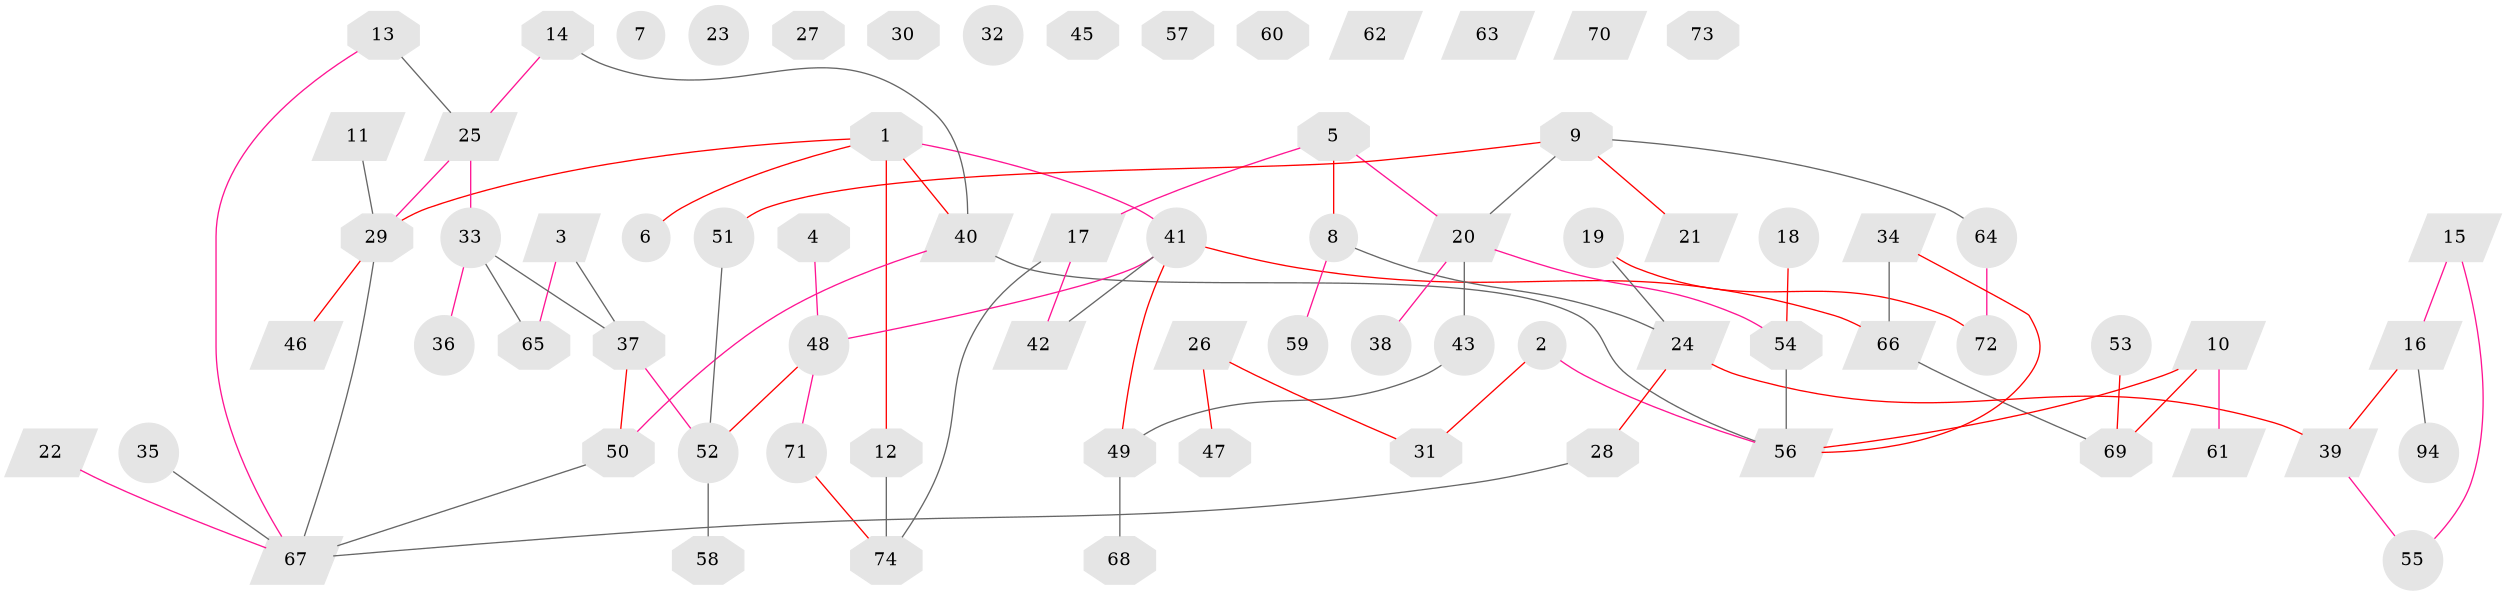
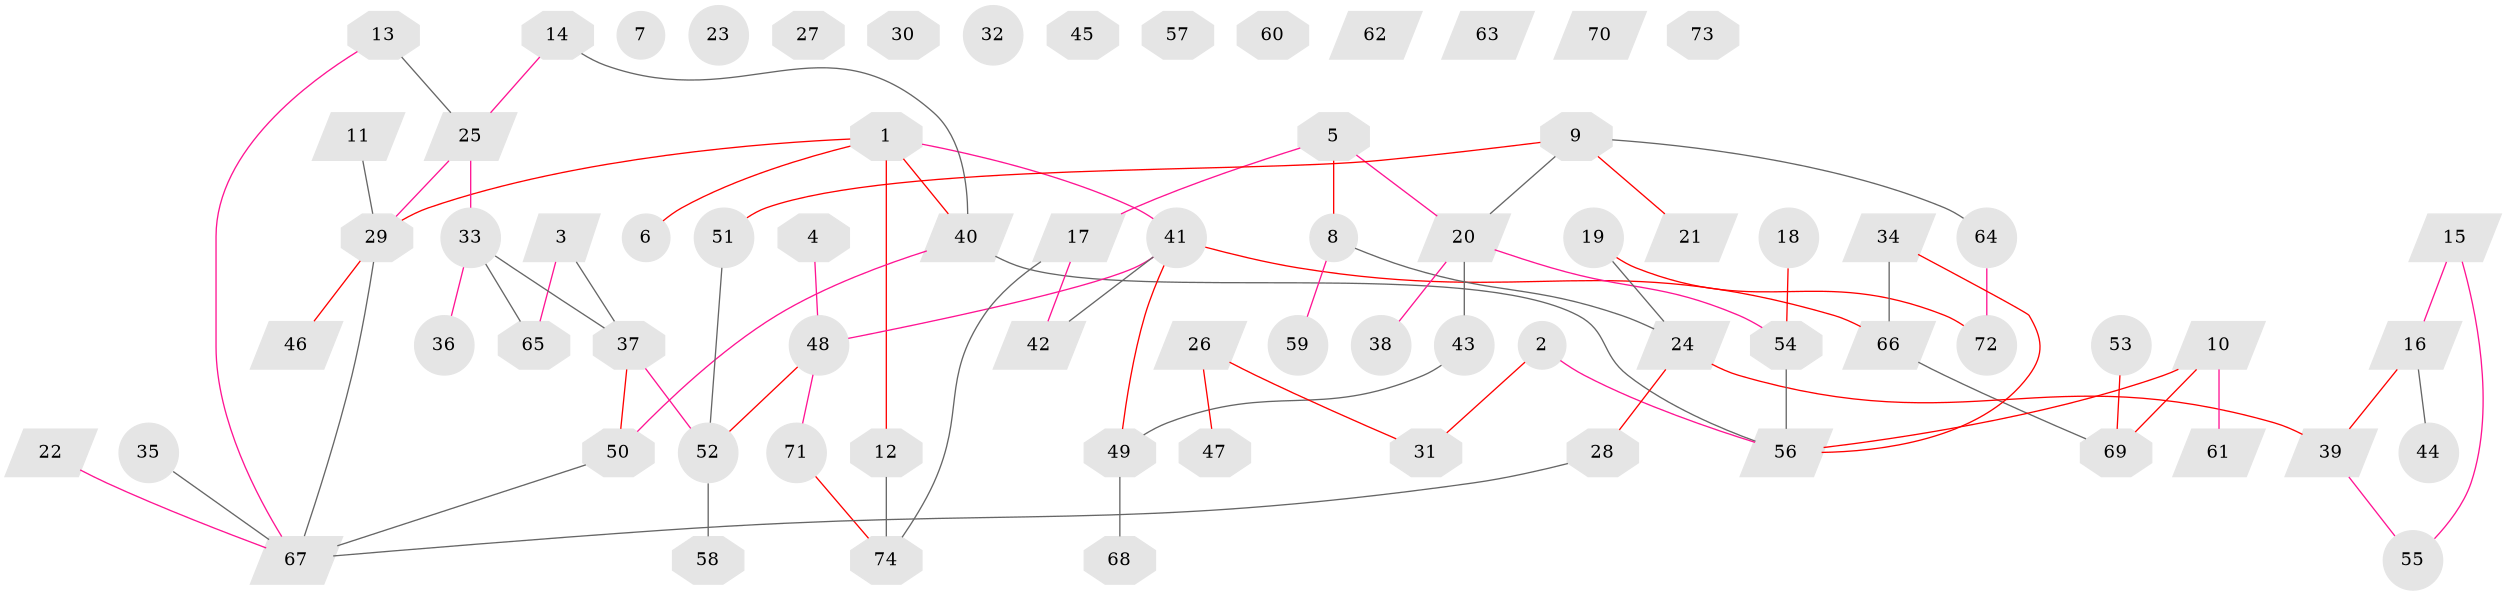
(2429, 453) -> (2429, 453)
